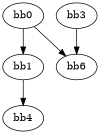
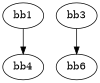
(23, 16) -> none
